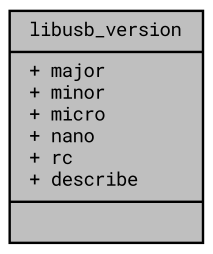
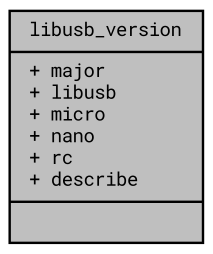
(68, 93) -> (74, 93)
